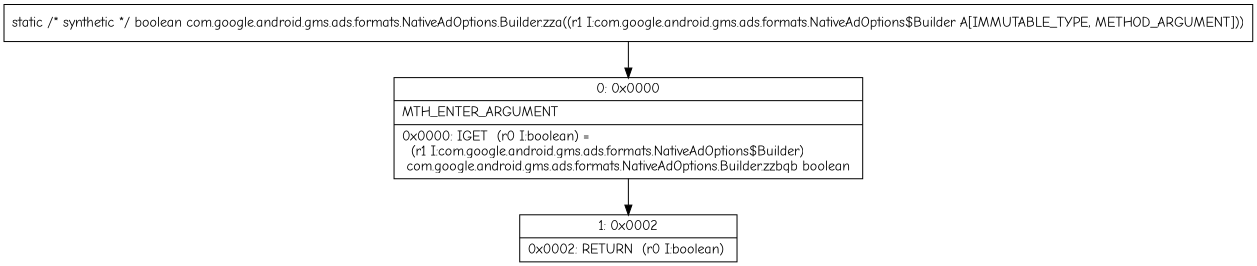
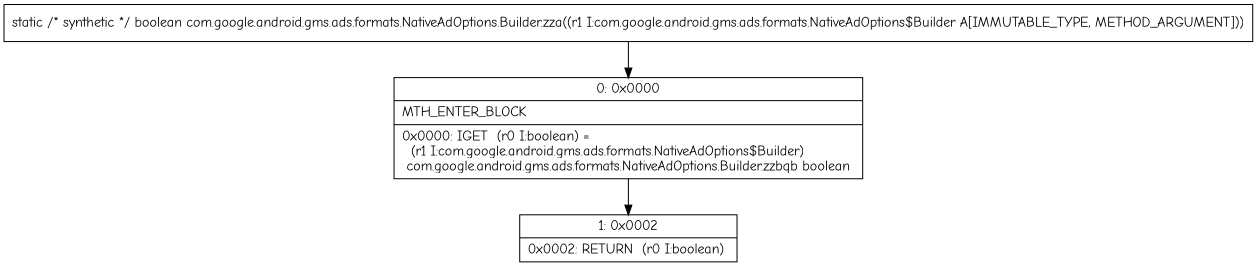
(481, 112) -> (464, 112)
